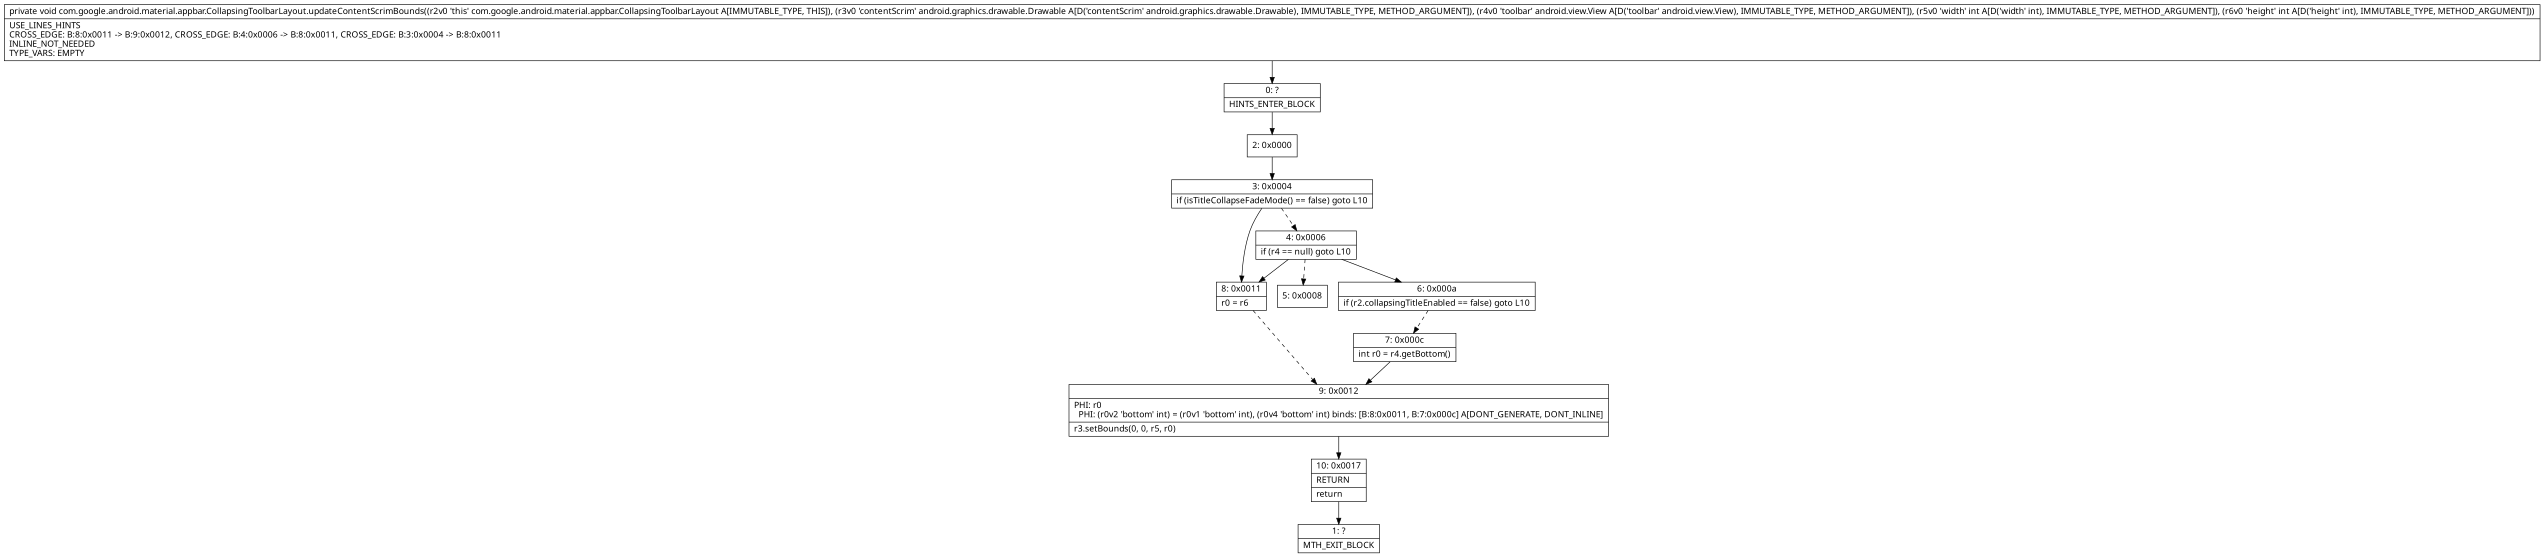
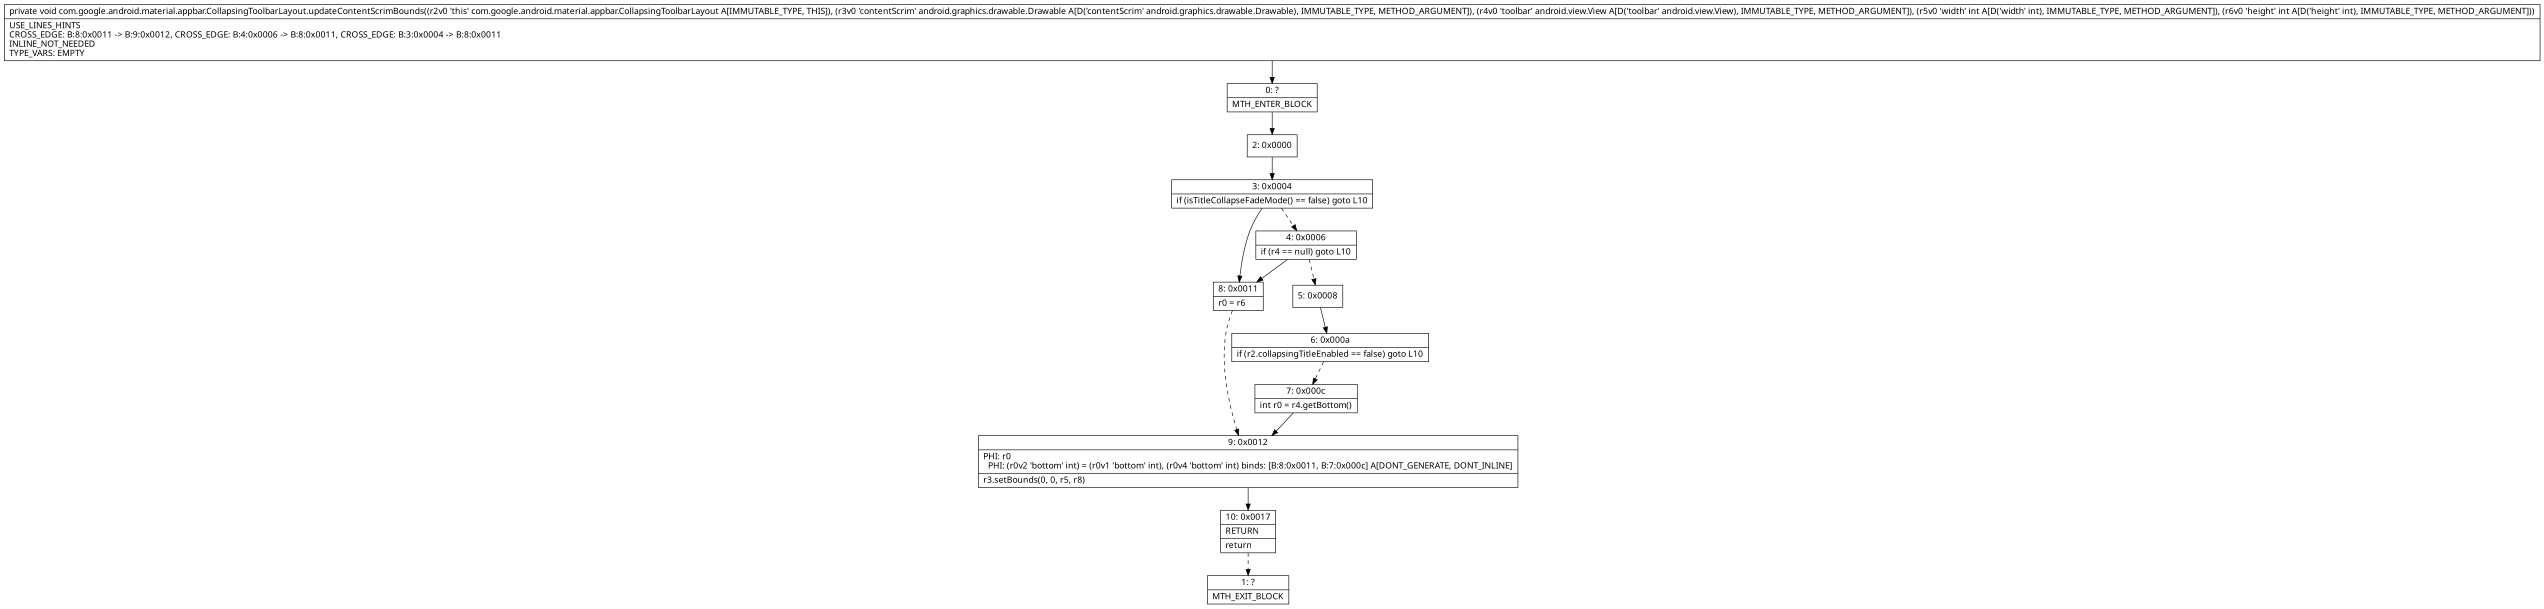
(1272, 105) -> (1272, 105)
(1369, 270) -> (1323, 317)
(1125, 429) -> (1034, 480)
(1339, 510) -> (1248, 561)
